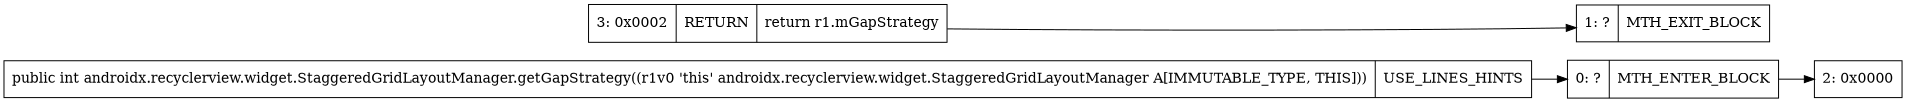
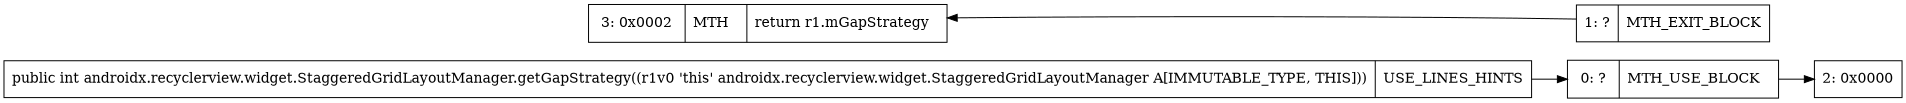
(717, 23) -> (711, 23)
(1257, 30) -> (1267, 17)
(1694, 79) -> (1693, 79)
